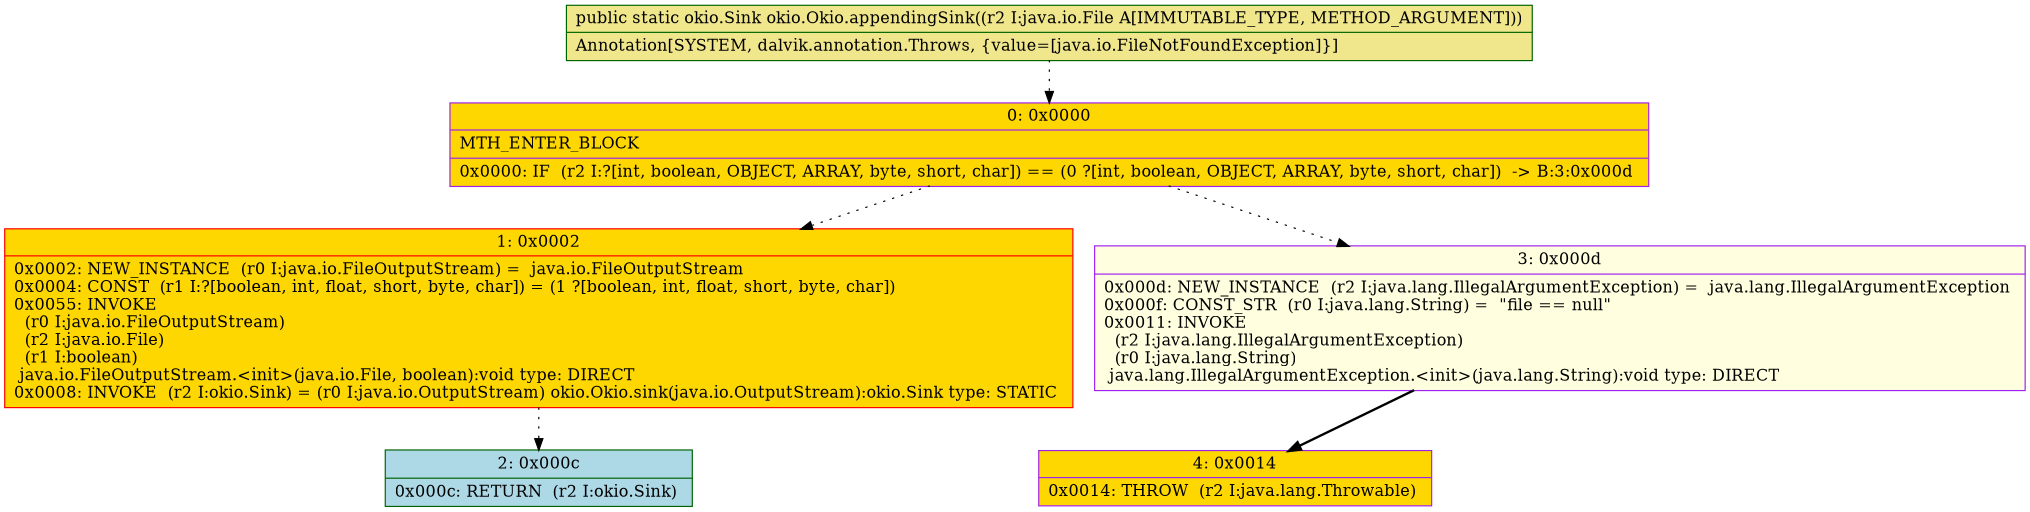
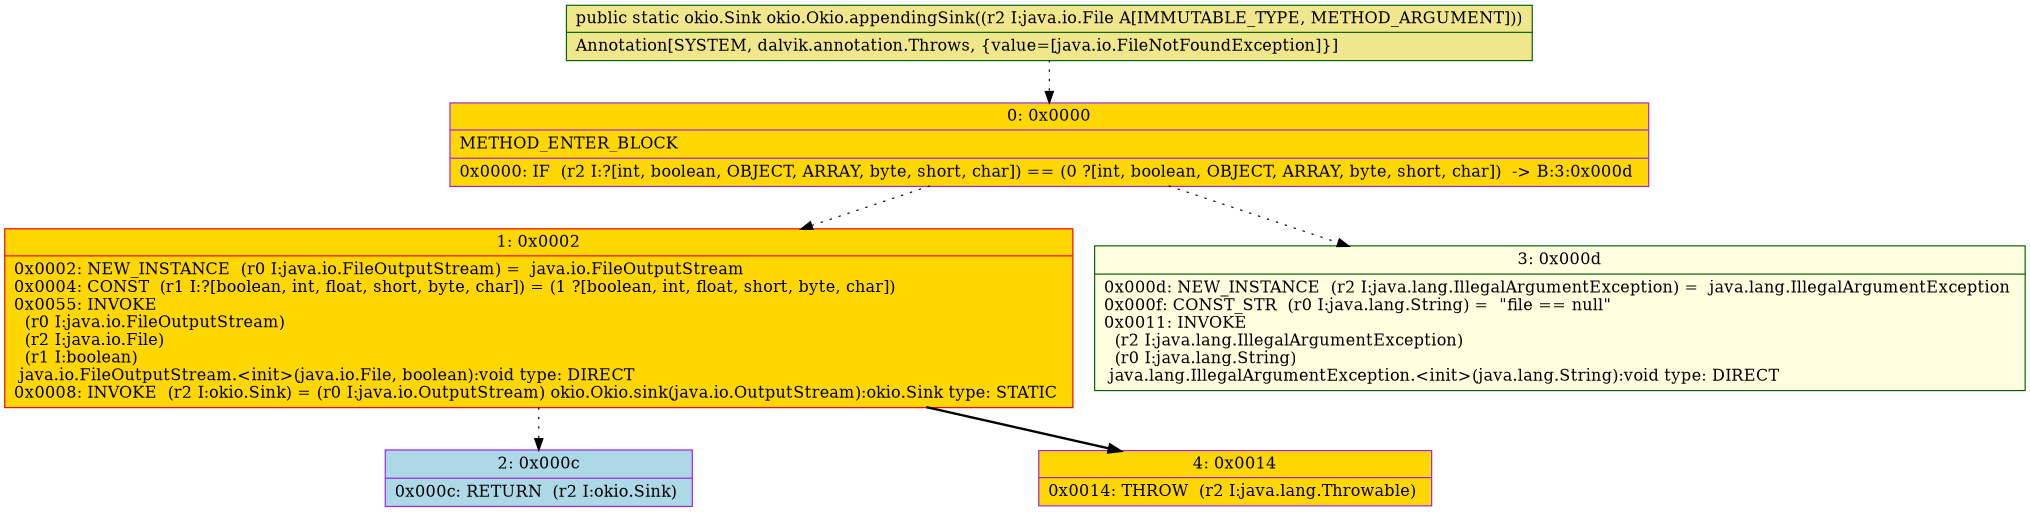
(550, 144) -> (569, 144)
(1560, 318) -> (1560, 318)
(1357, 418) -> (1018, 428)
(539, 478) -> (539, 478)
